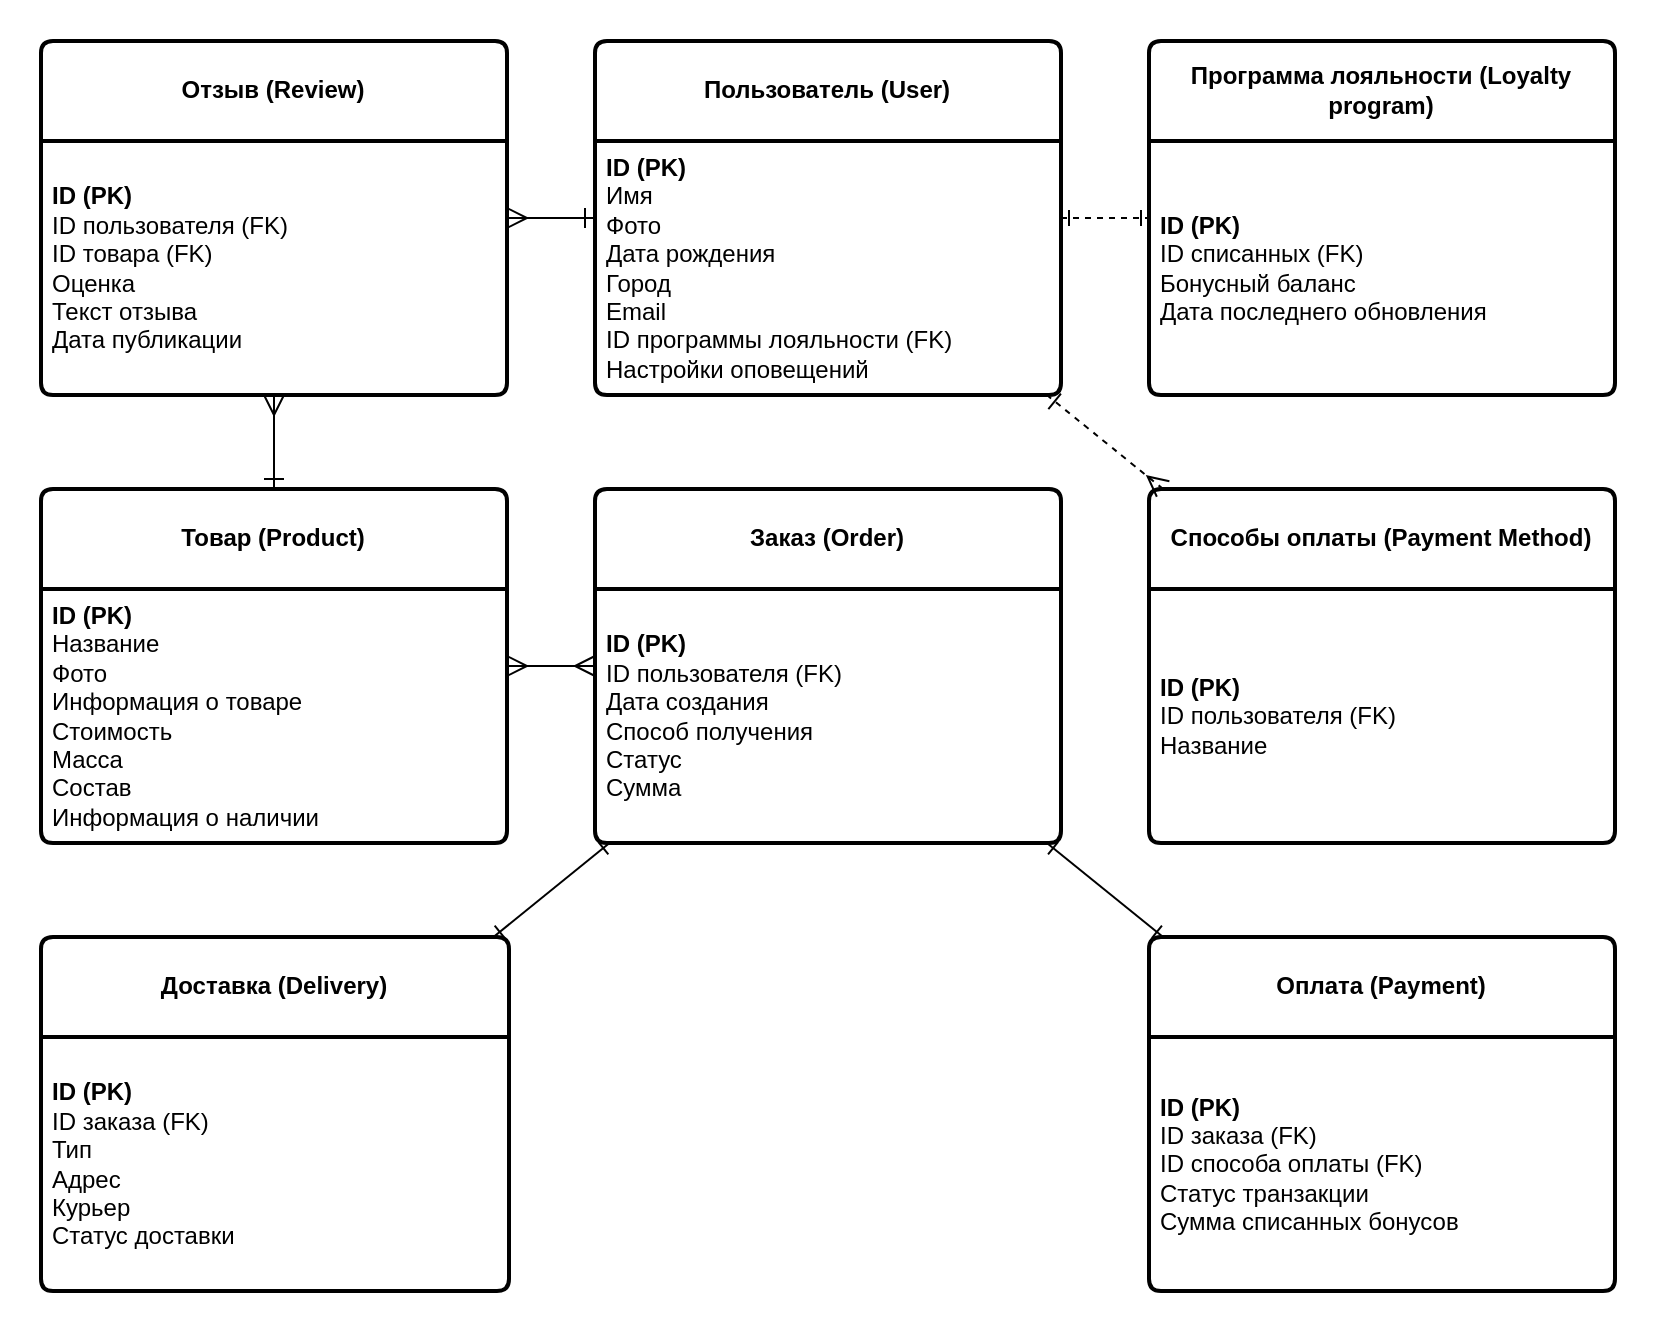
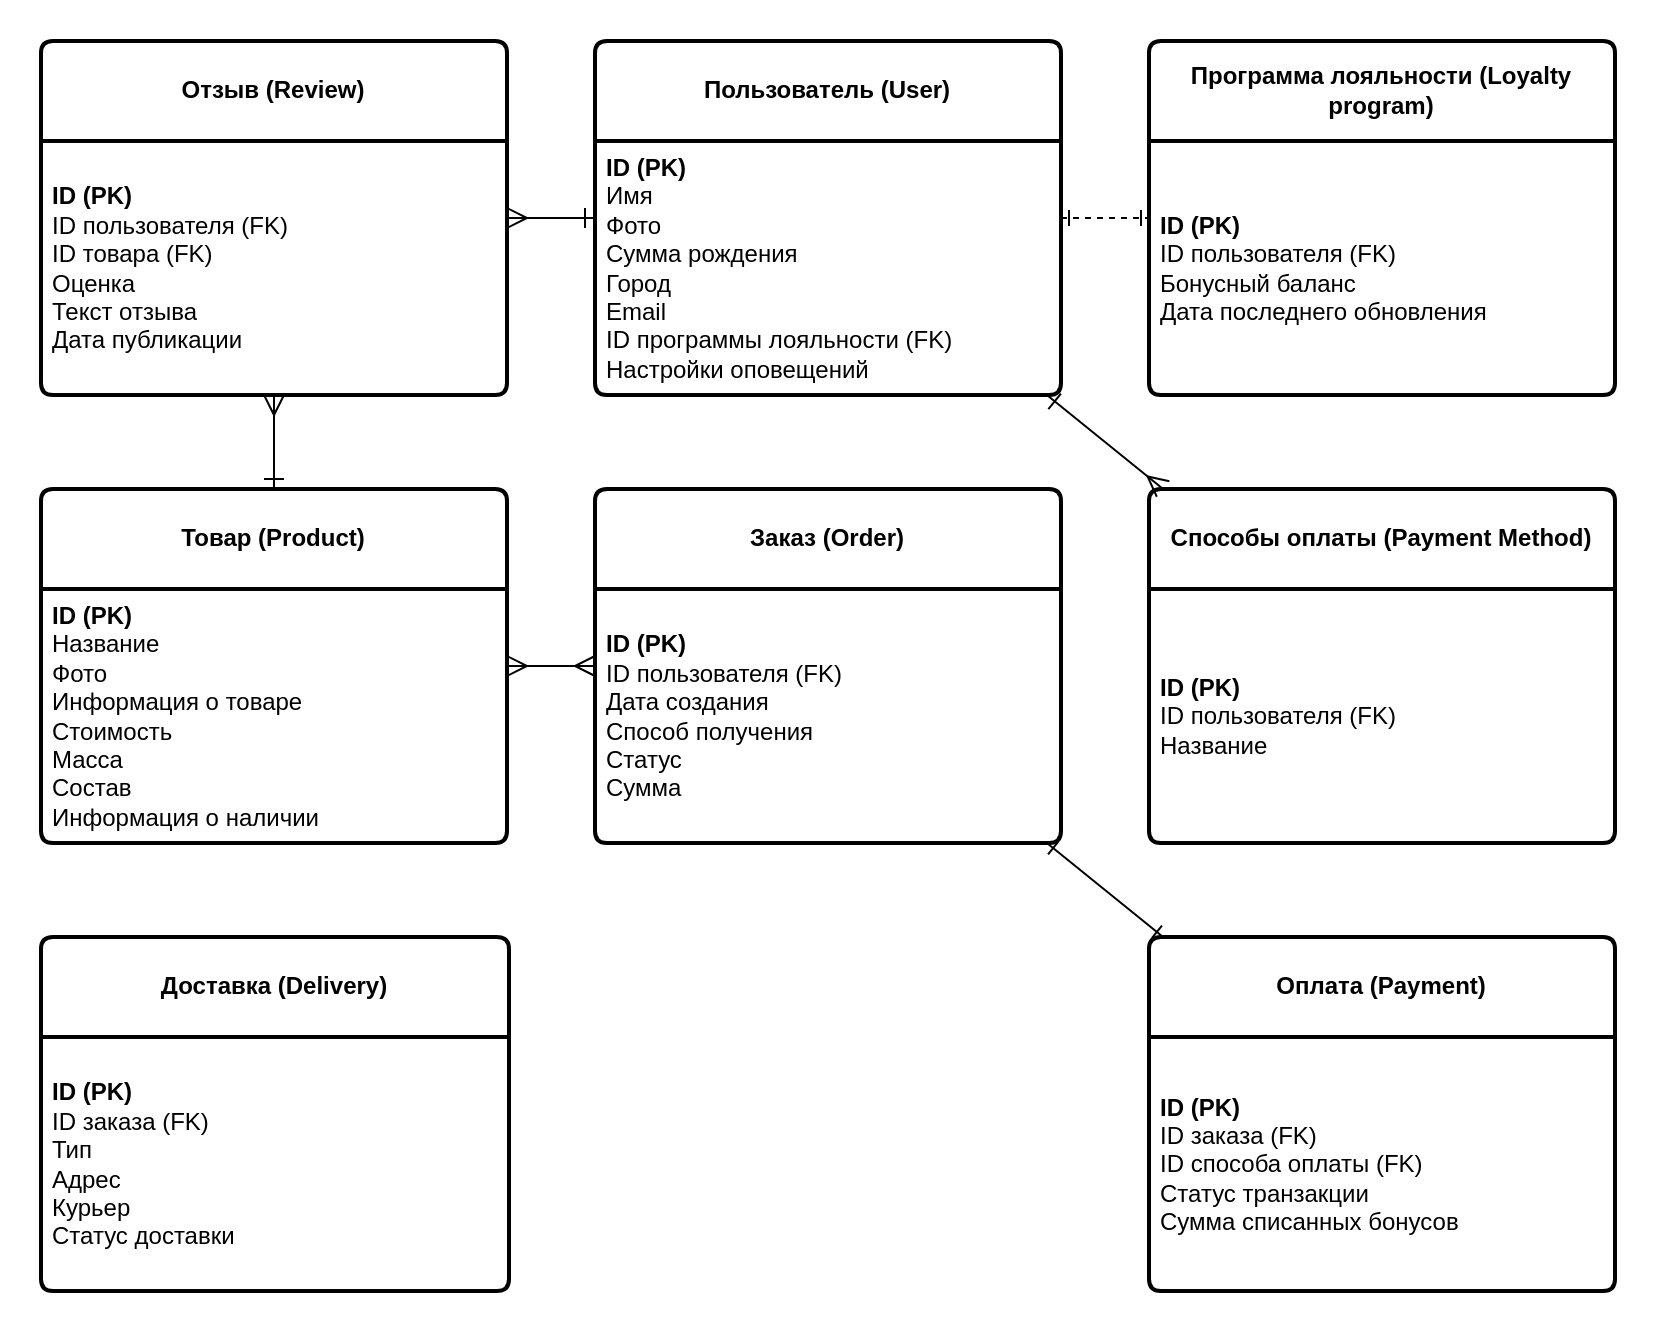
(786, 269) -> (786, 269)
(1329, 269) -> (1329, 269)
(1105, 442) -> (1105, 442)
(550, 892) -> none
